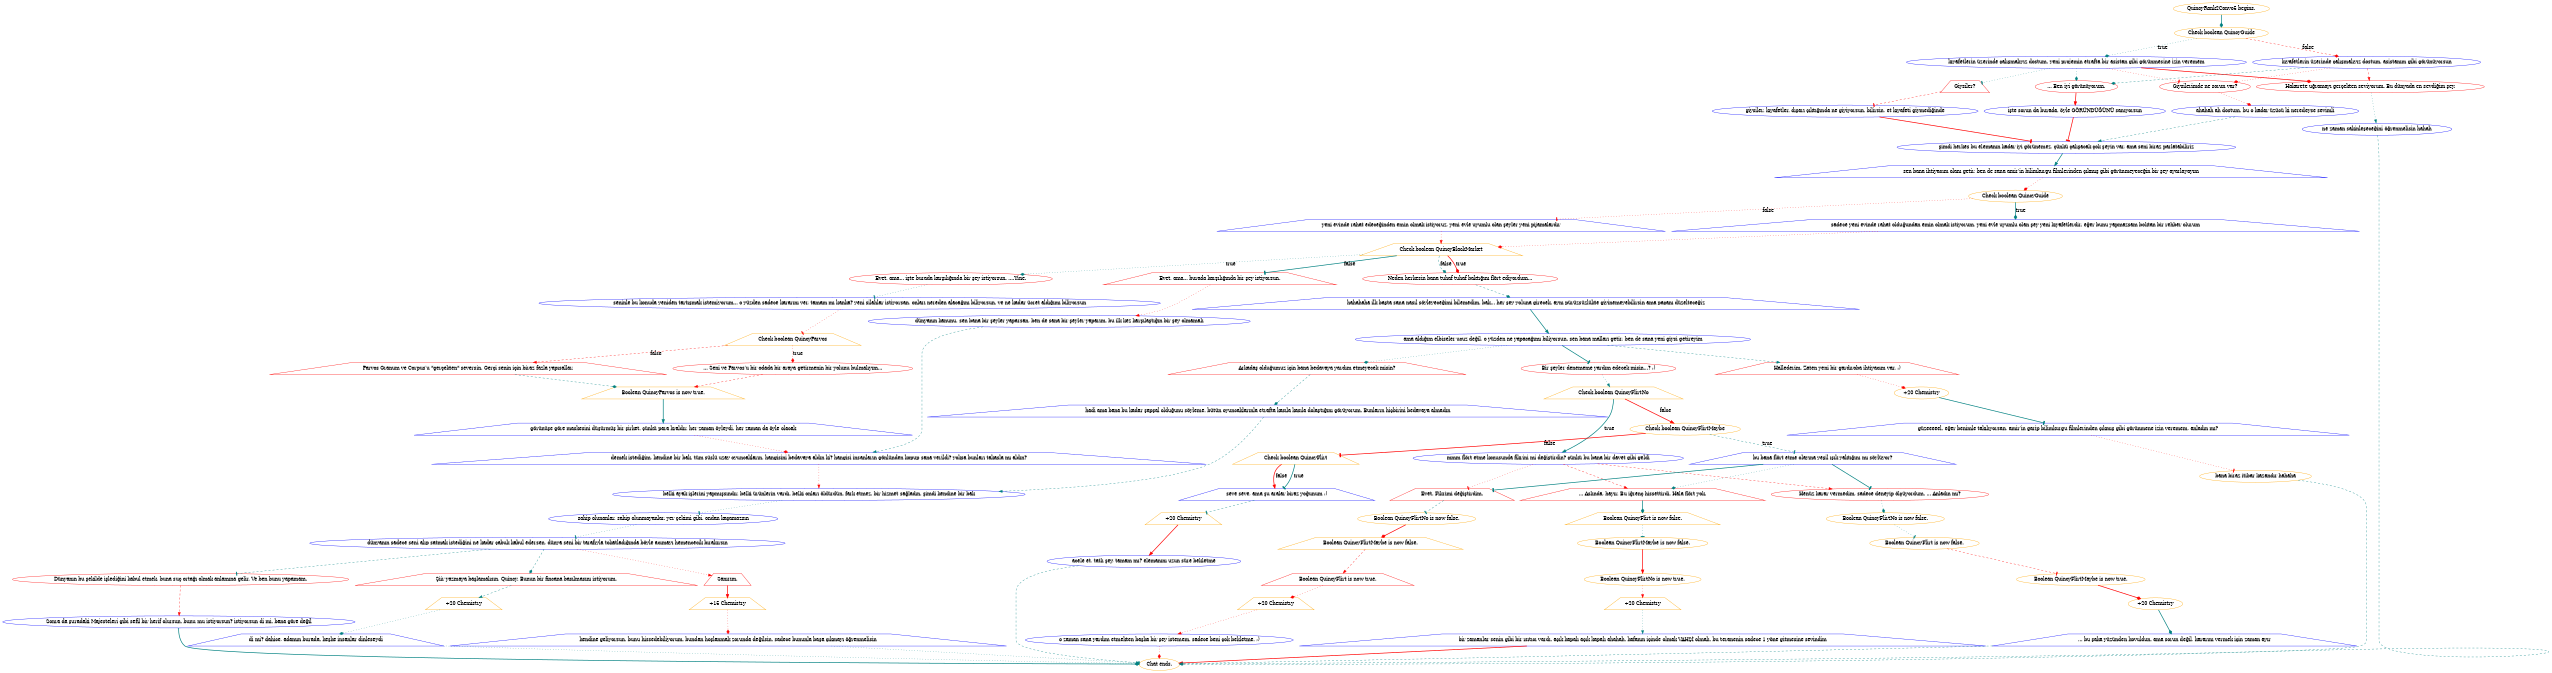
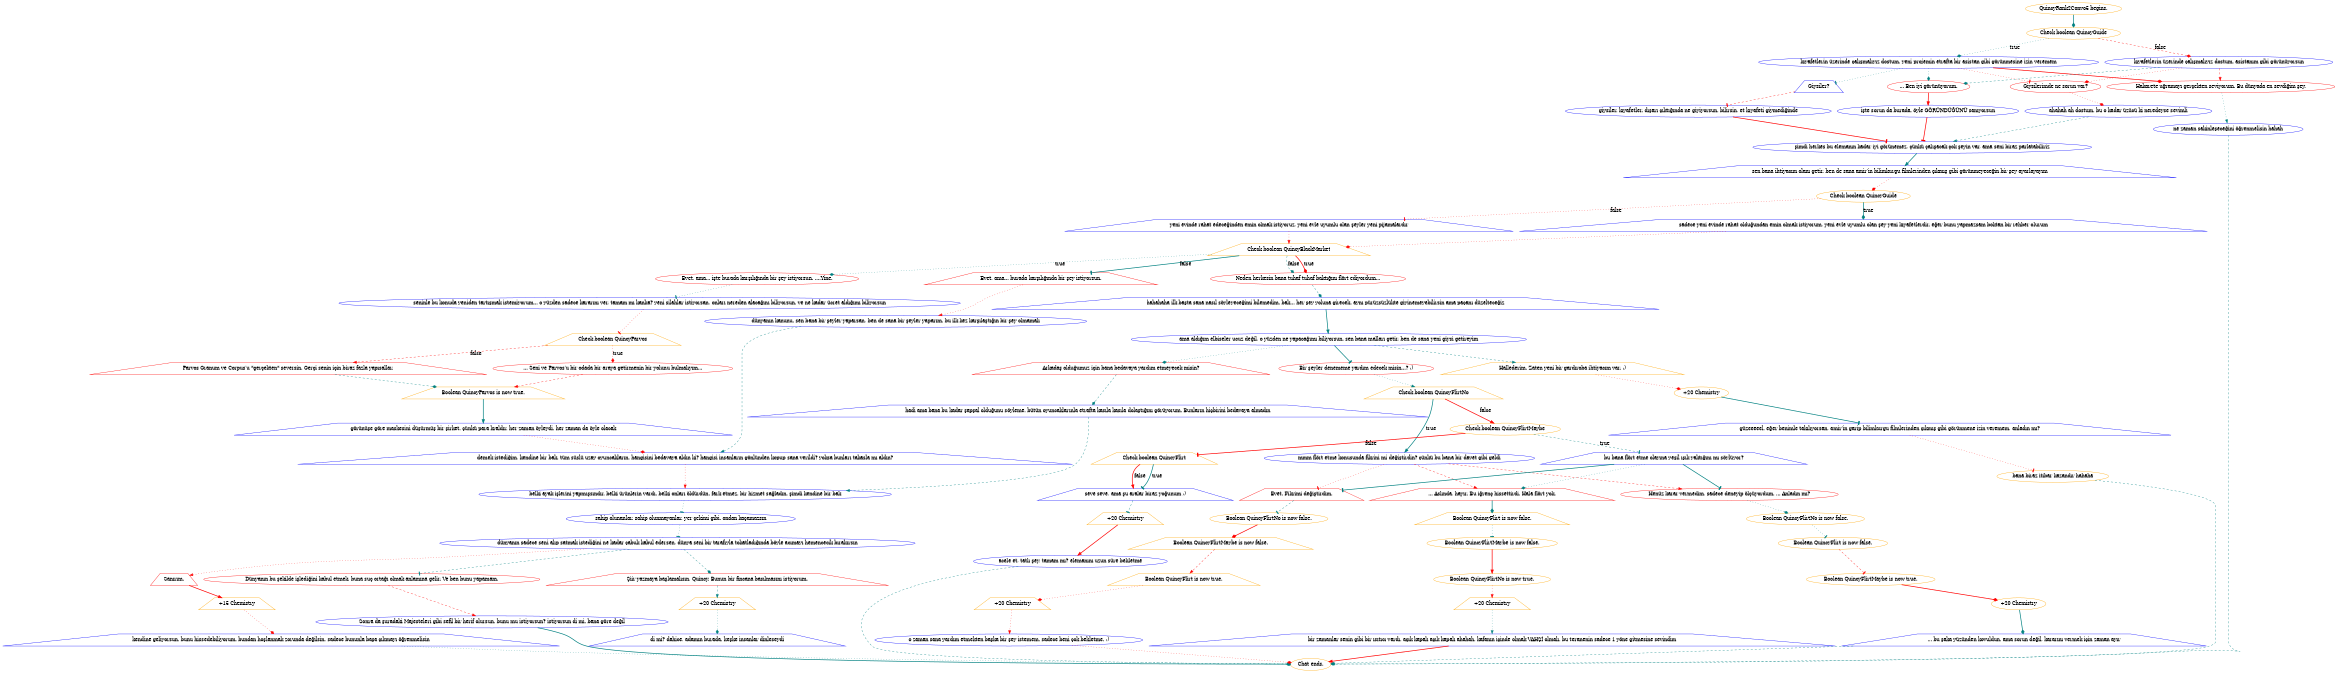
(1965, 87) -> (1819, 87)
(1837, 369) -> (1562, 369)
(1338, 579) -> (1184, 579)
(789, 656) -> none
